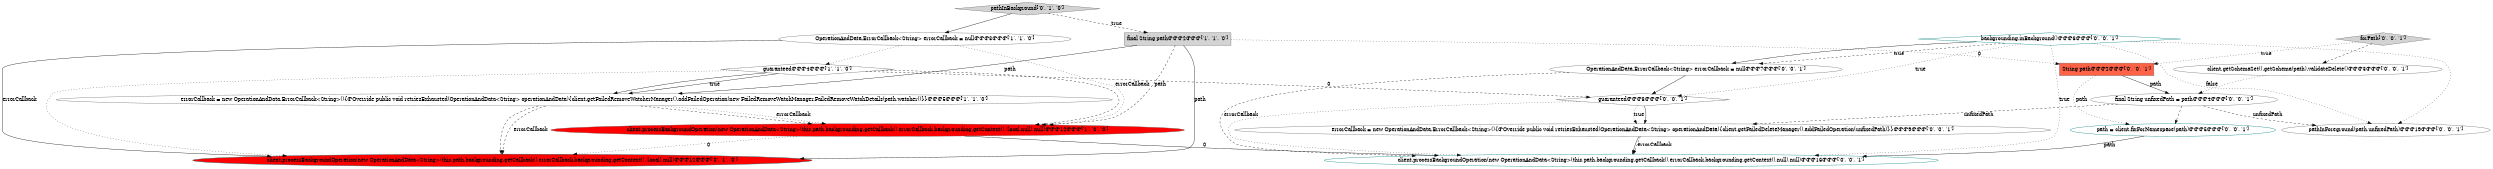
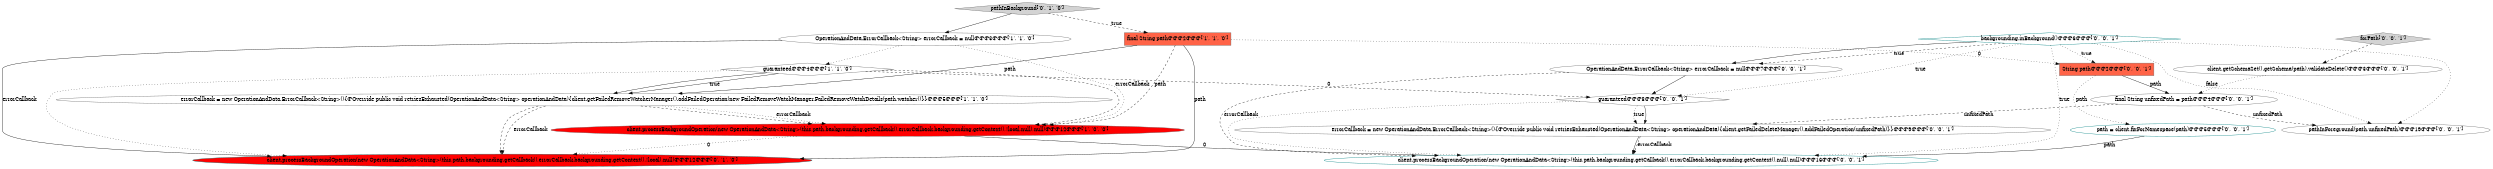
(1178, 39) -> (1178, 39)
(2258, 53) -> (2076, 53)
(2179, 113) -> none
